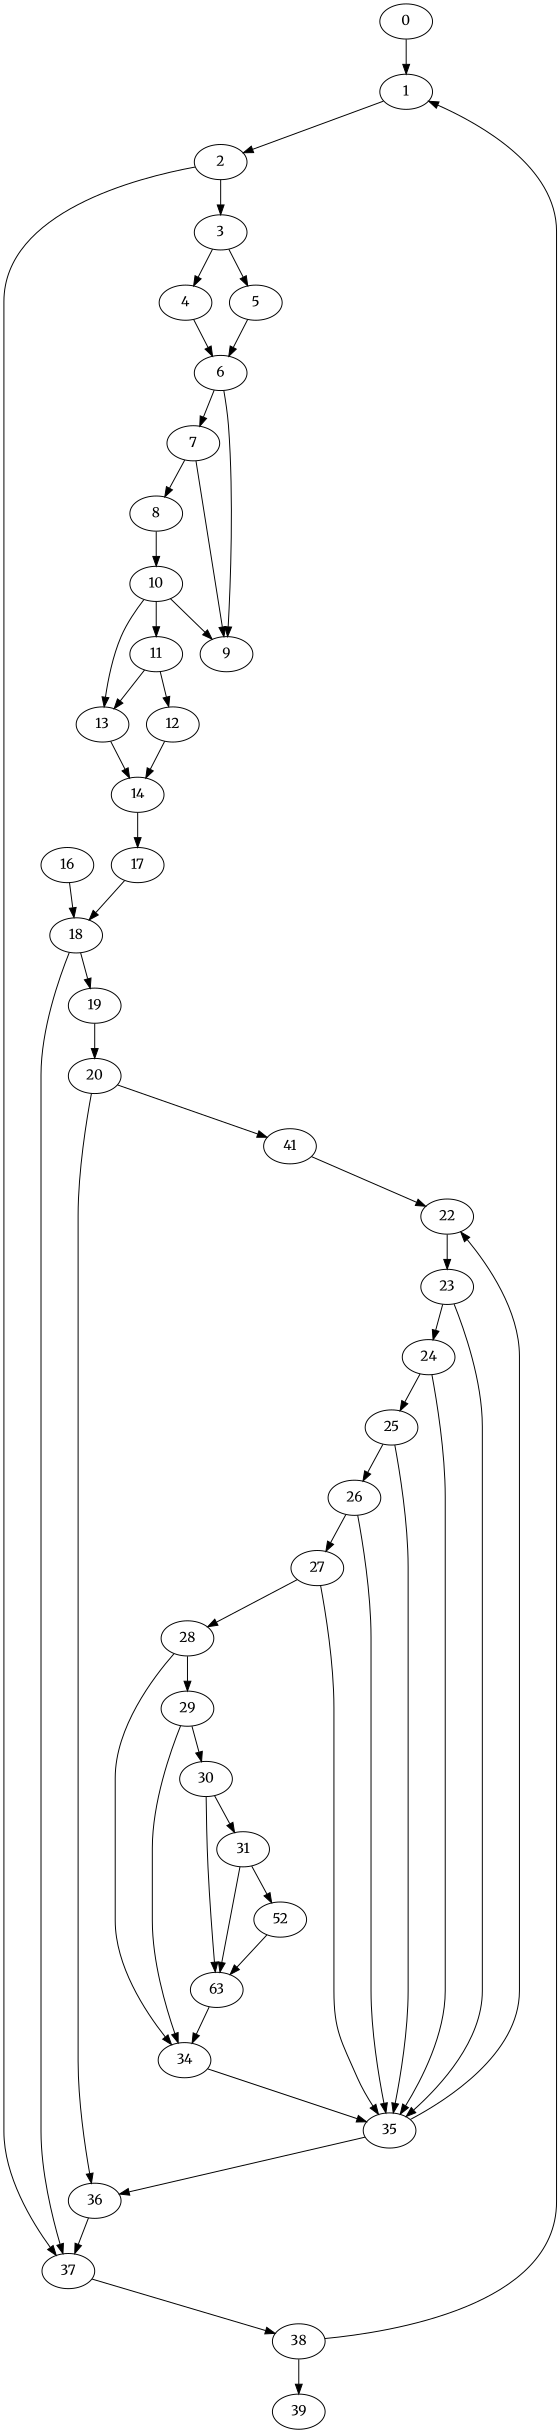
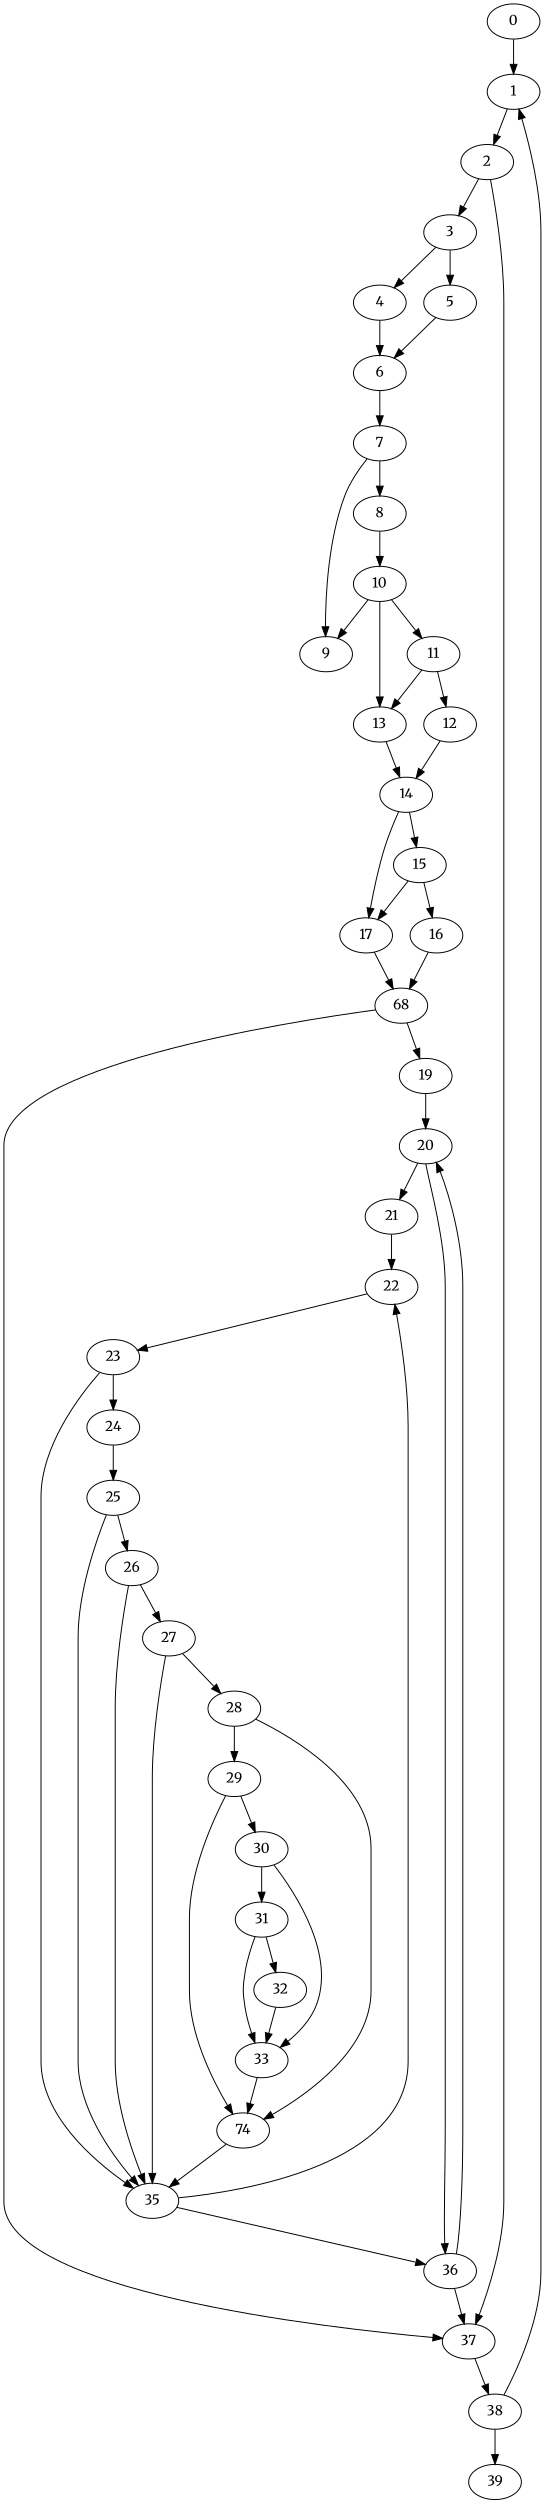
(231, 509) -> none
none -> (420, 865)
(76, 935) -> (401, 1006)
(290, 1146) -> (392, 1217)
none -> (463, 1712)
(445, 1744) -> none
(280, 1920) -> (280, 1990)
(217, 1990) -> (262, 2060)
(185, 2060) -> (243, 2130)
